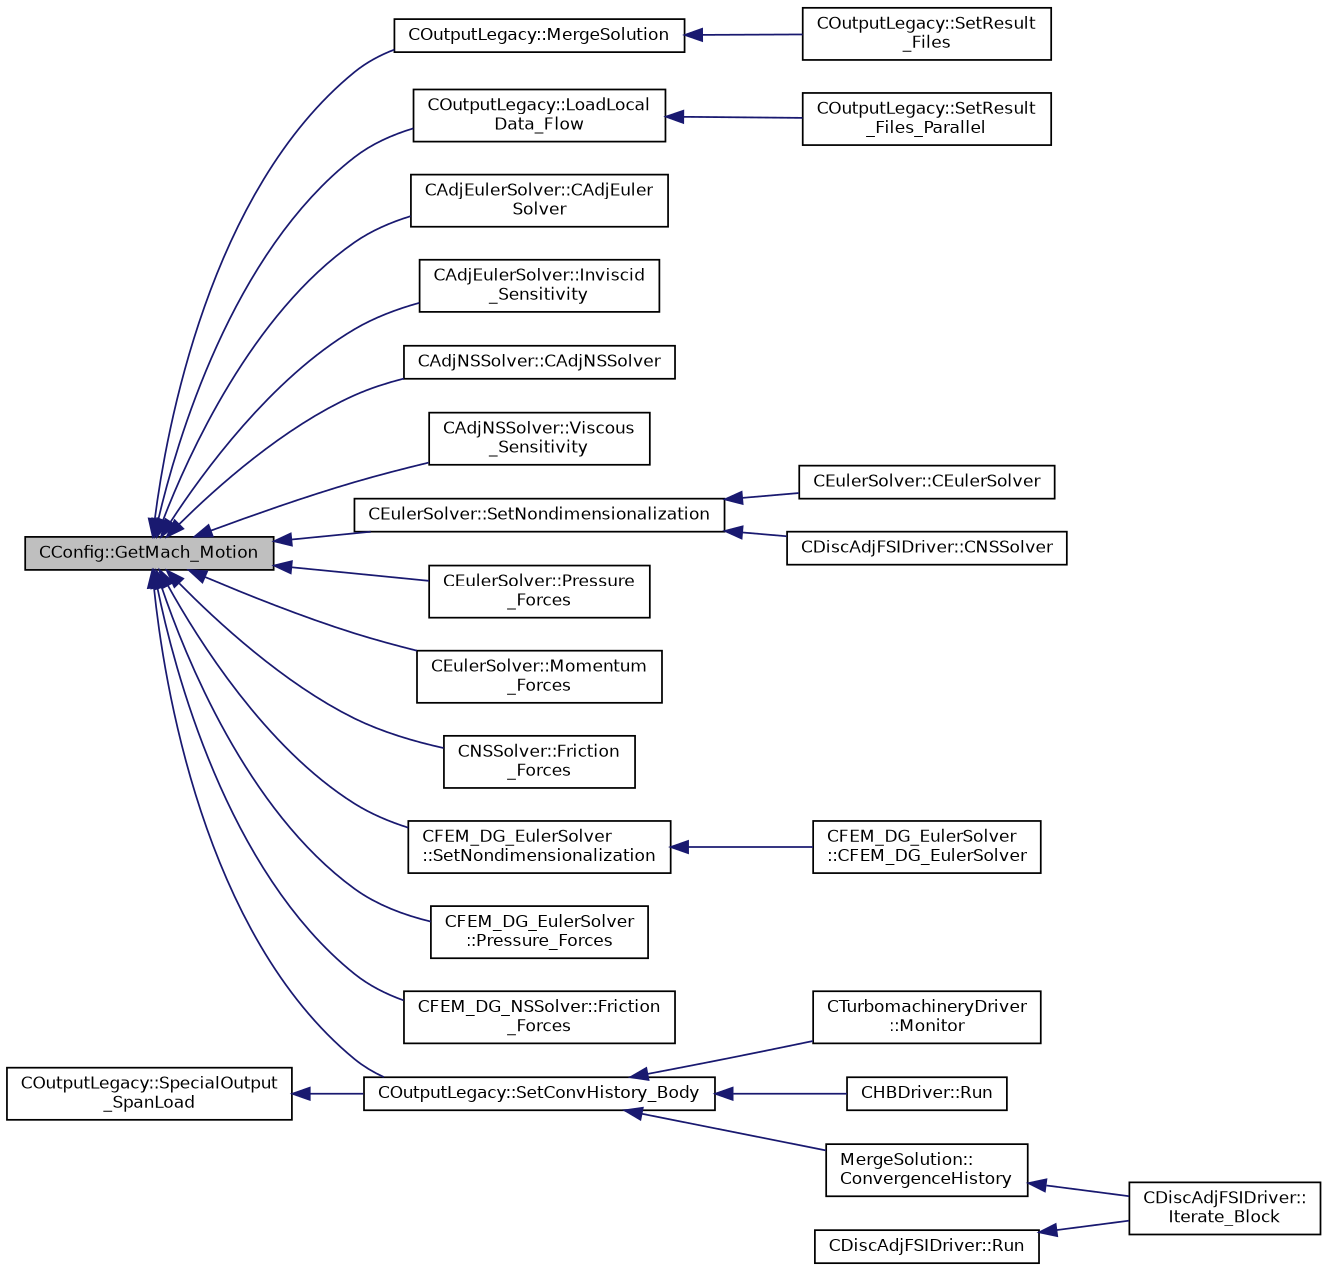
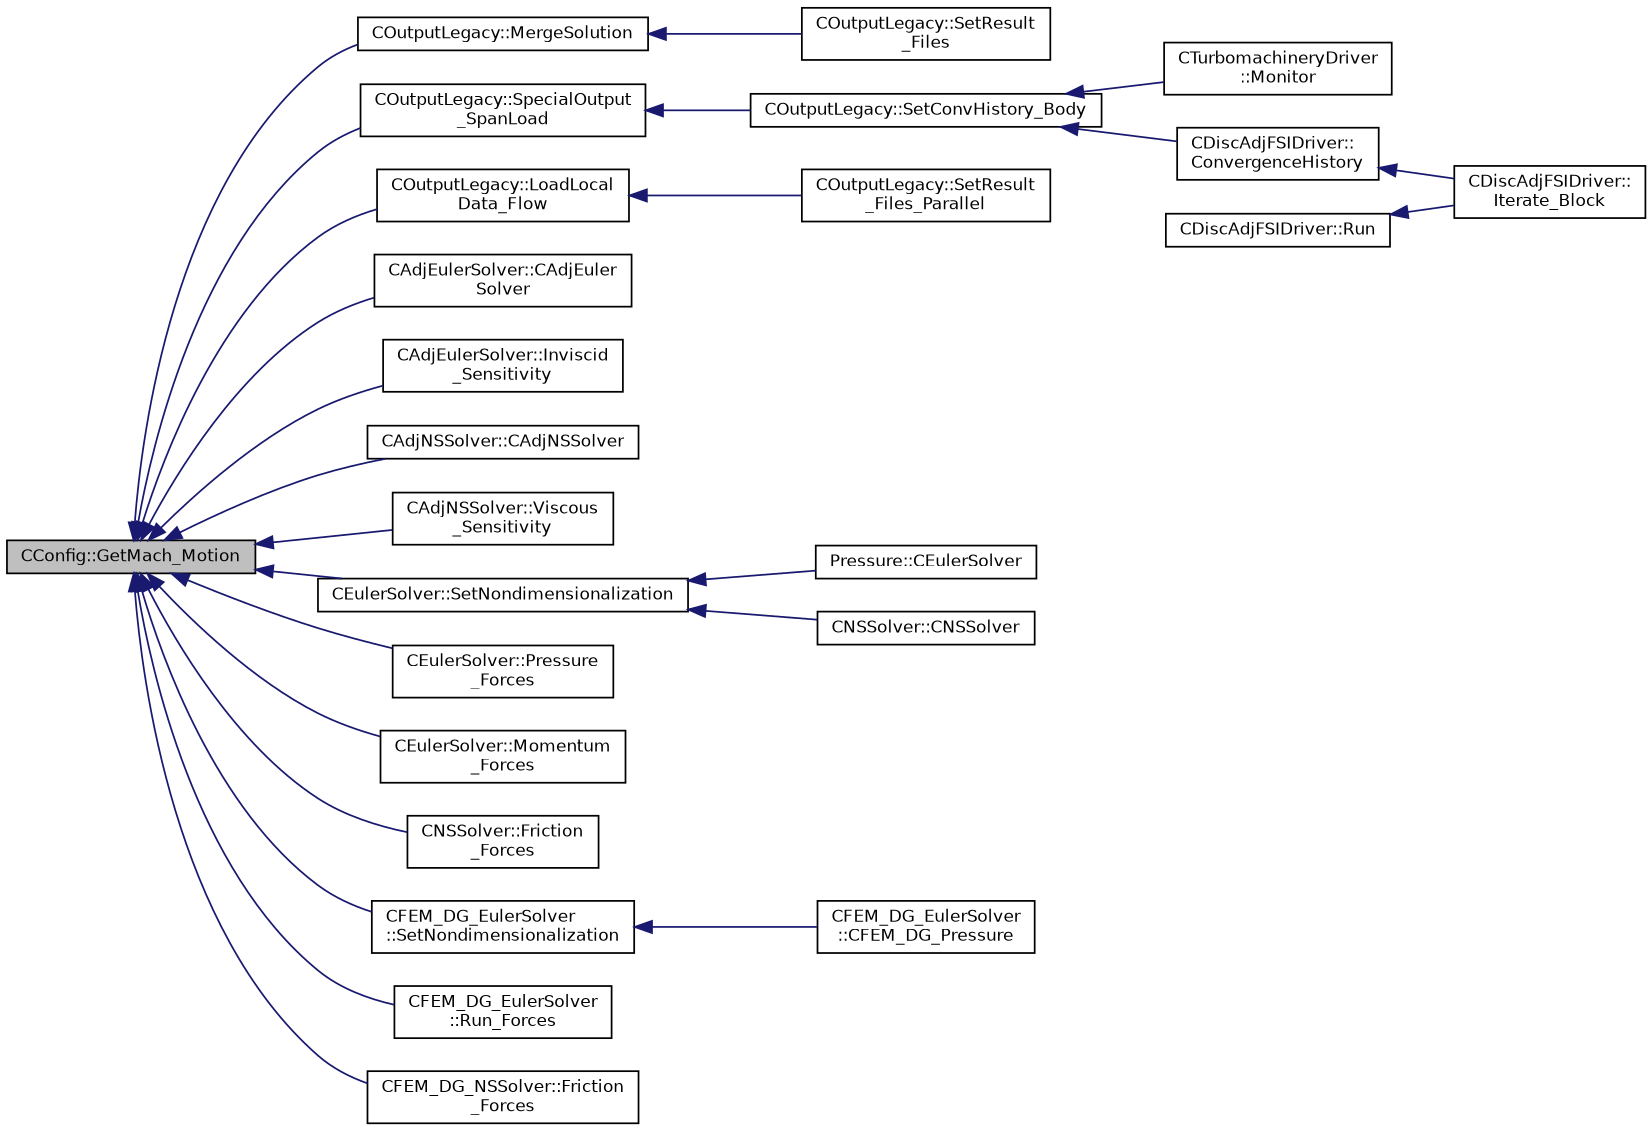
(927, 482) -> (926, 562)
(927, 548) -> (926, 628)
(927, 847) -> (926, 927)
(219, 858) -> (208, 300)
(539, 932) -> (503, 1012)
(927, 1094) -> none
(927, 1170) -> (1278, 154)
